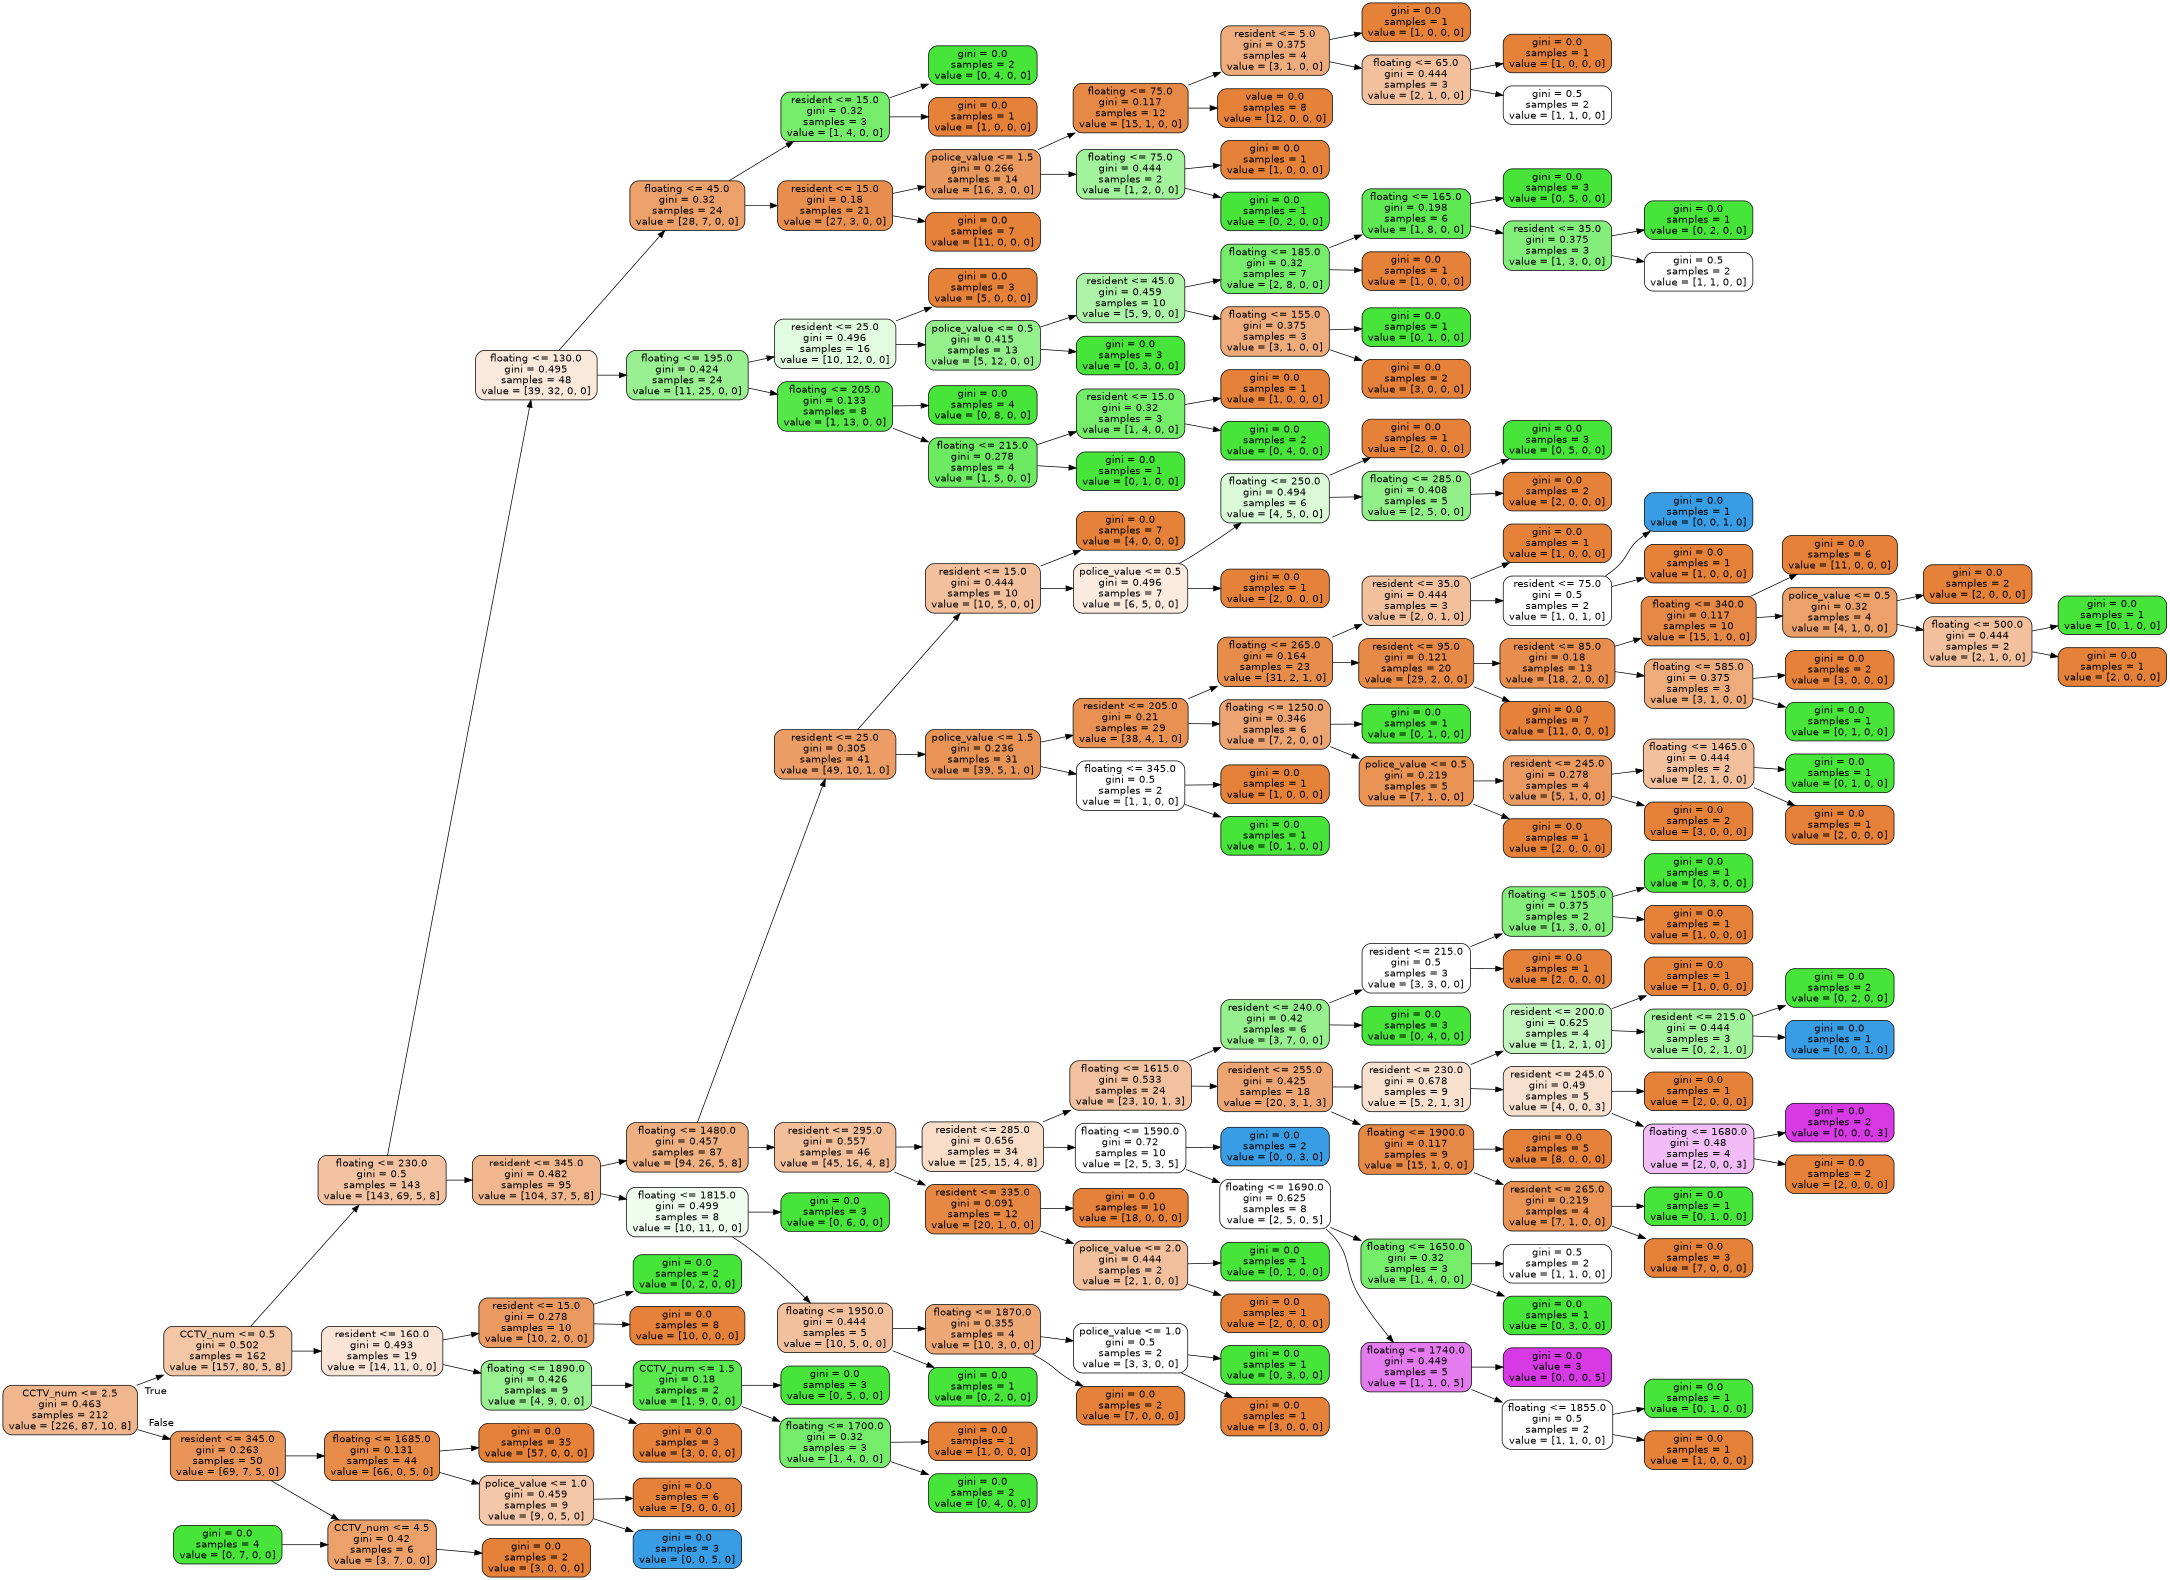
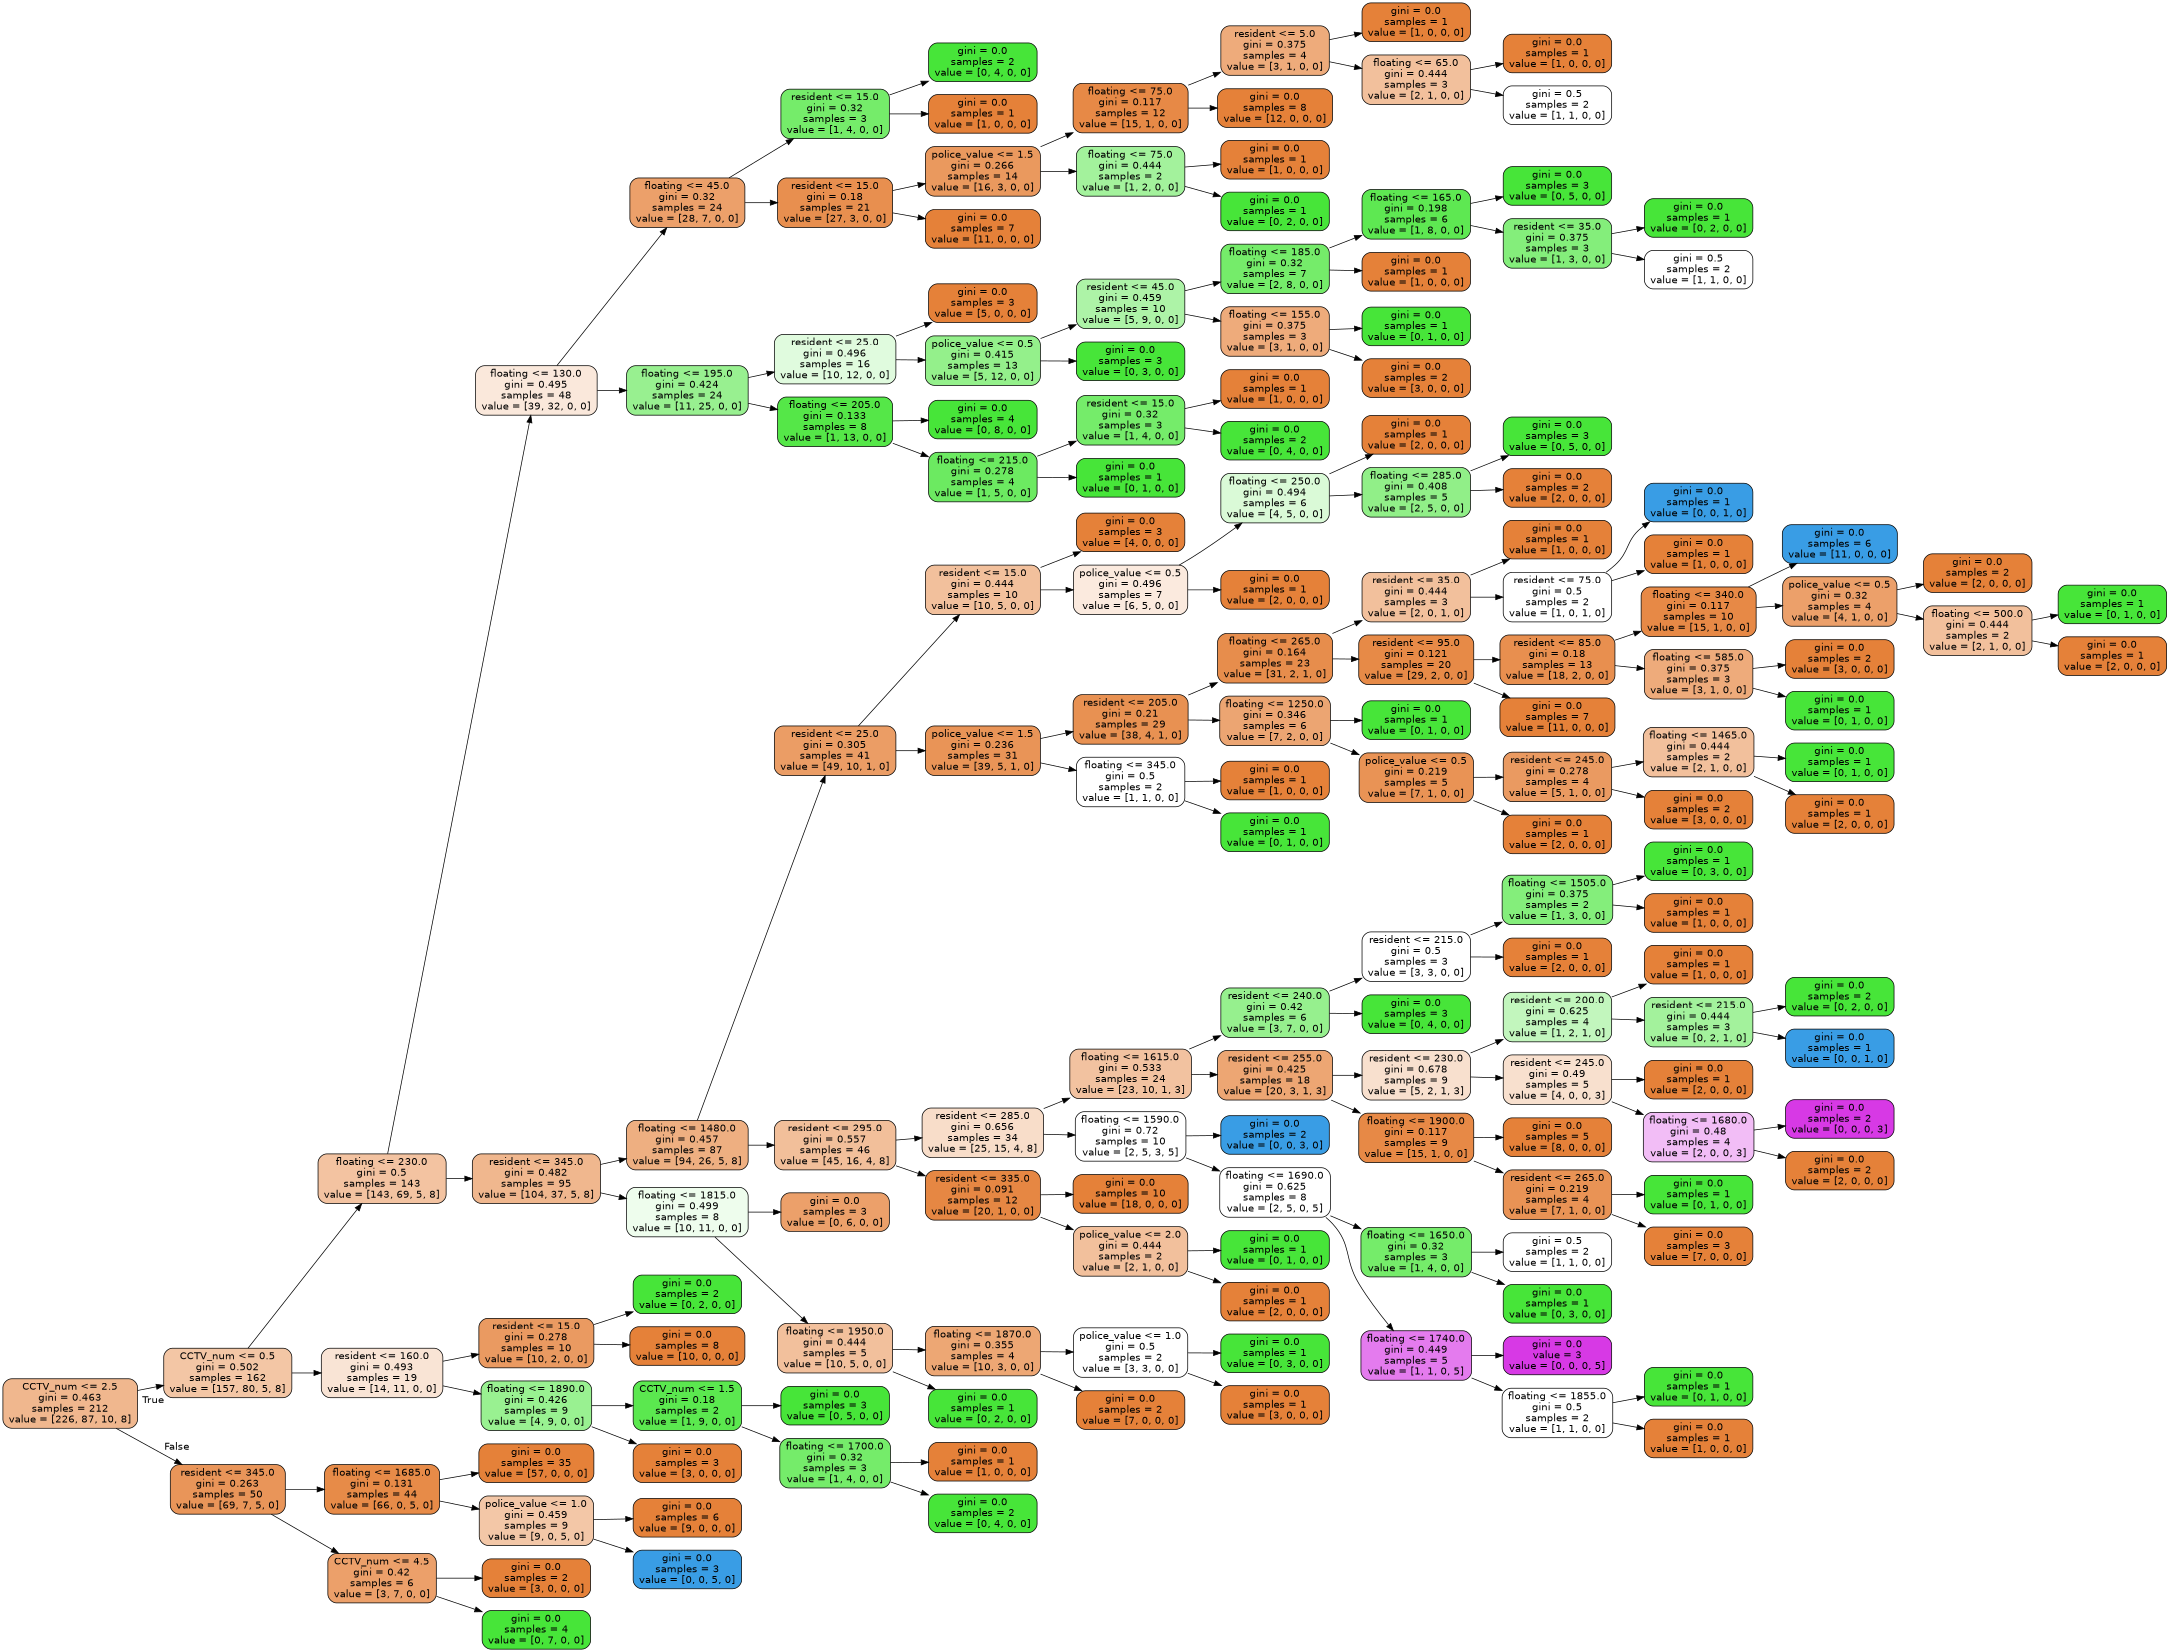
(1275, 108) -> (1275, 108)
(1131, 531) -> (1131, 532)
(1840, 555) -> (1840, 544)
(835, 1212) -> (835, 1212)
(301, 1545) -> (456, 1603)
